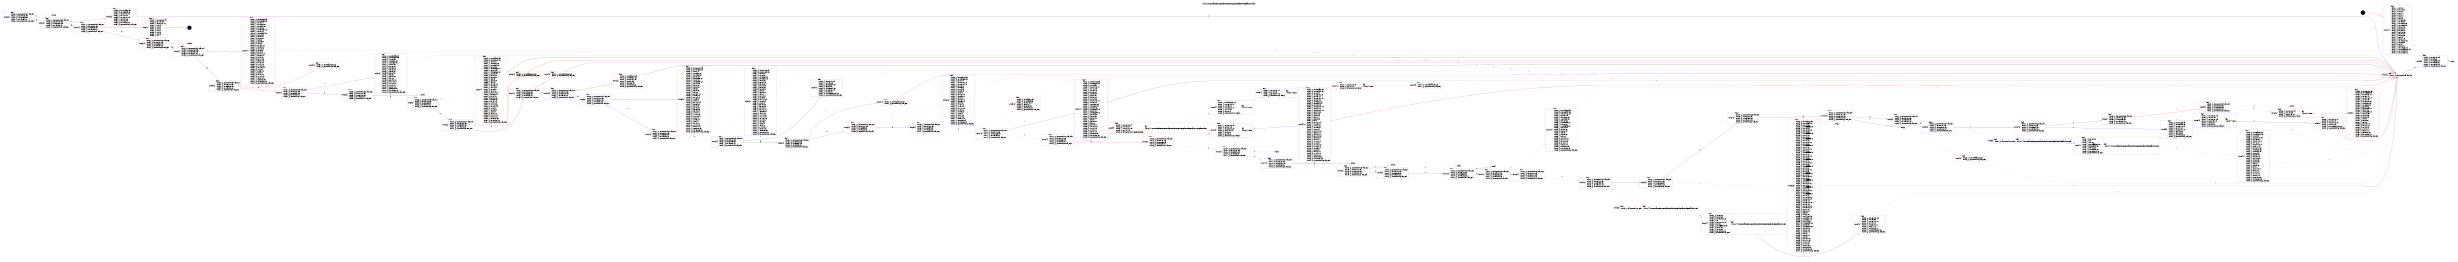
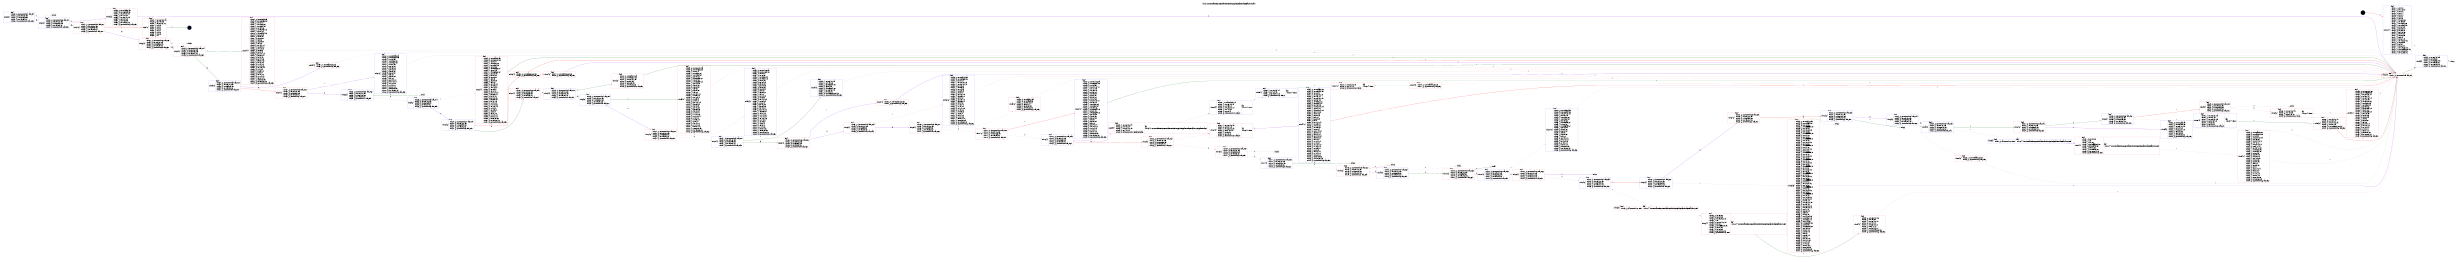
(544, 83) -> (542, 75)
none -> (1595, 175)
